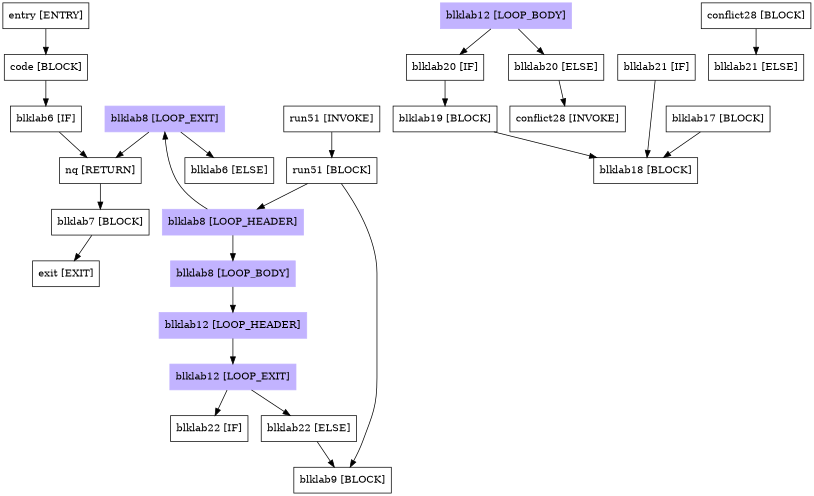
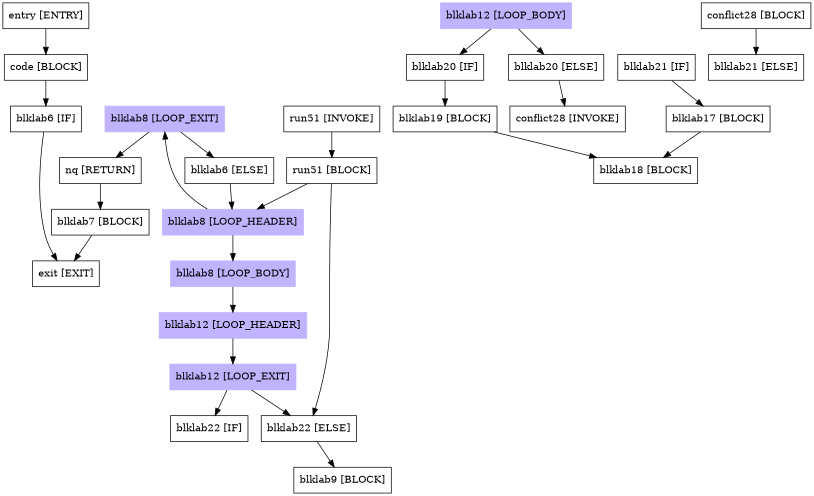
(651, 115) -> (685, 91)
(70, 142) -> (40, 194)
none -> (231, 193)
(377, 320) -> (330, 297)
